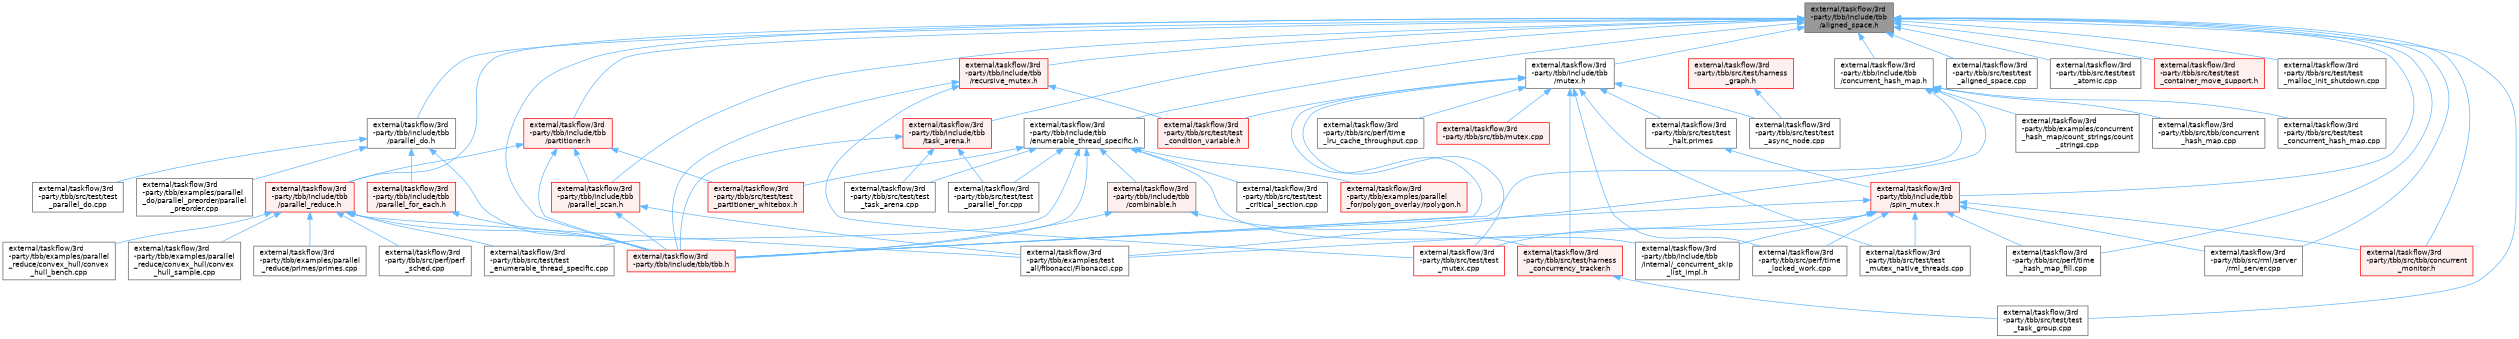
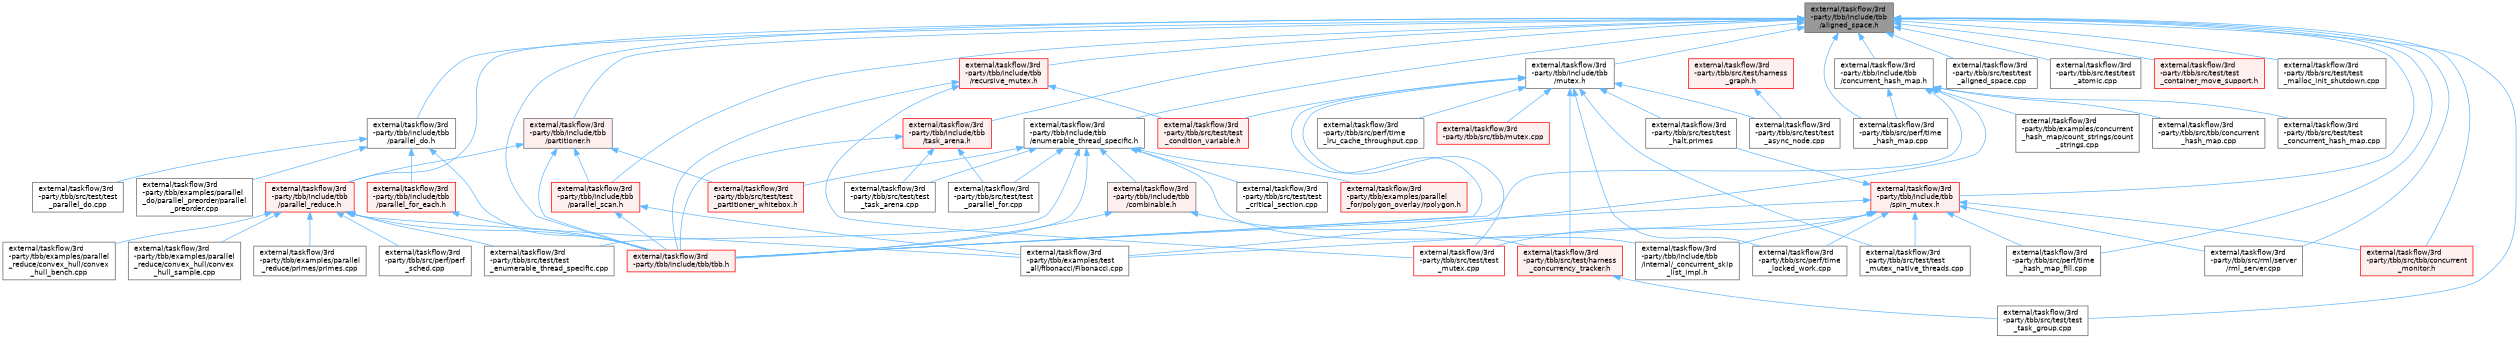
(568, 133) -> (568, 133)
none -> (1901, 133)
(1783, 166) -> (1797, 166)
